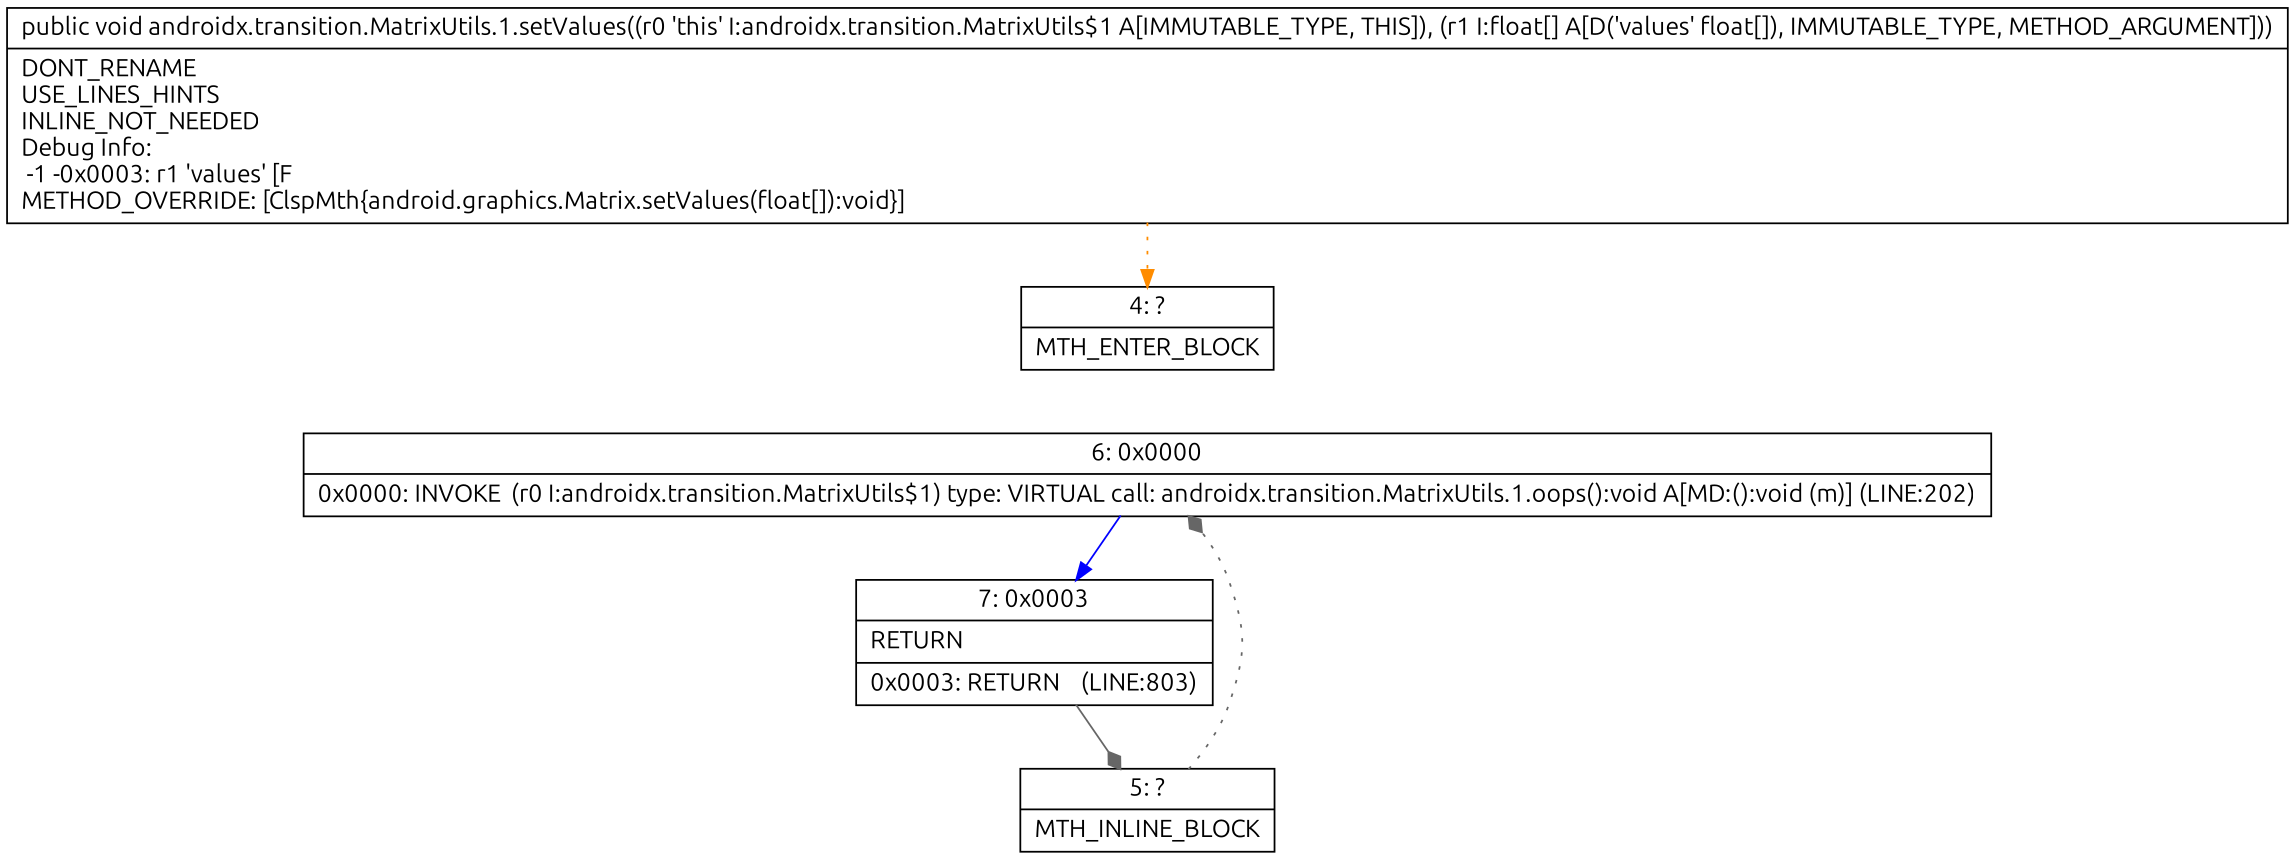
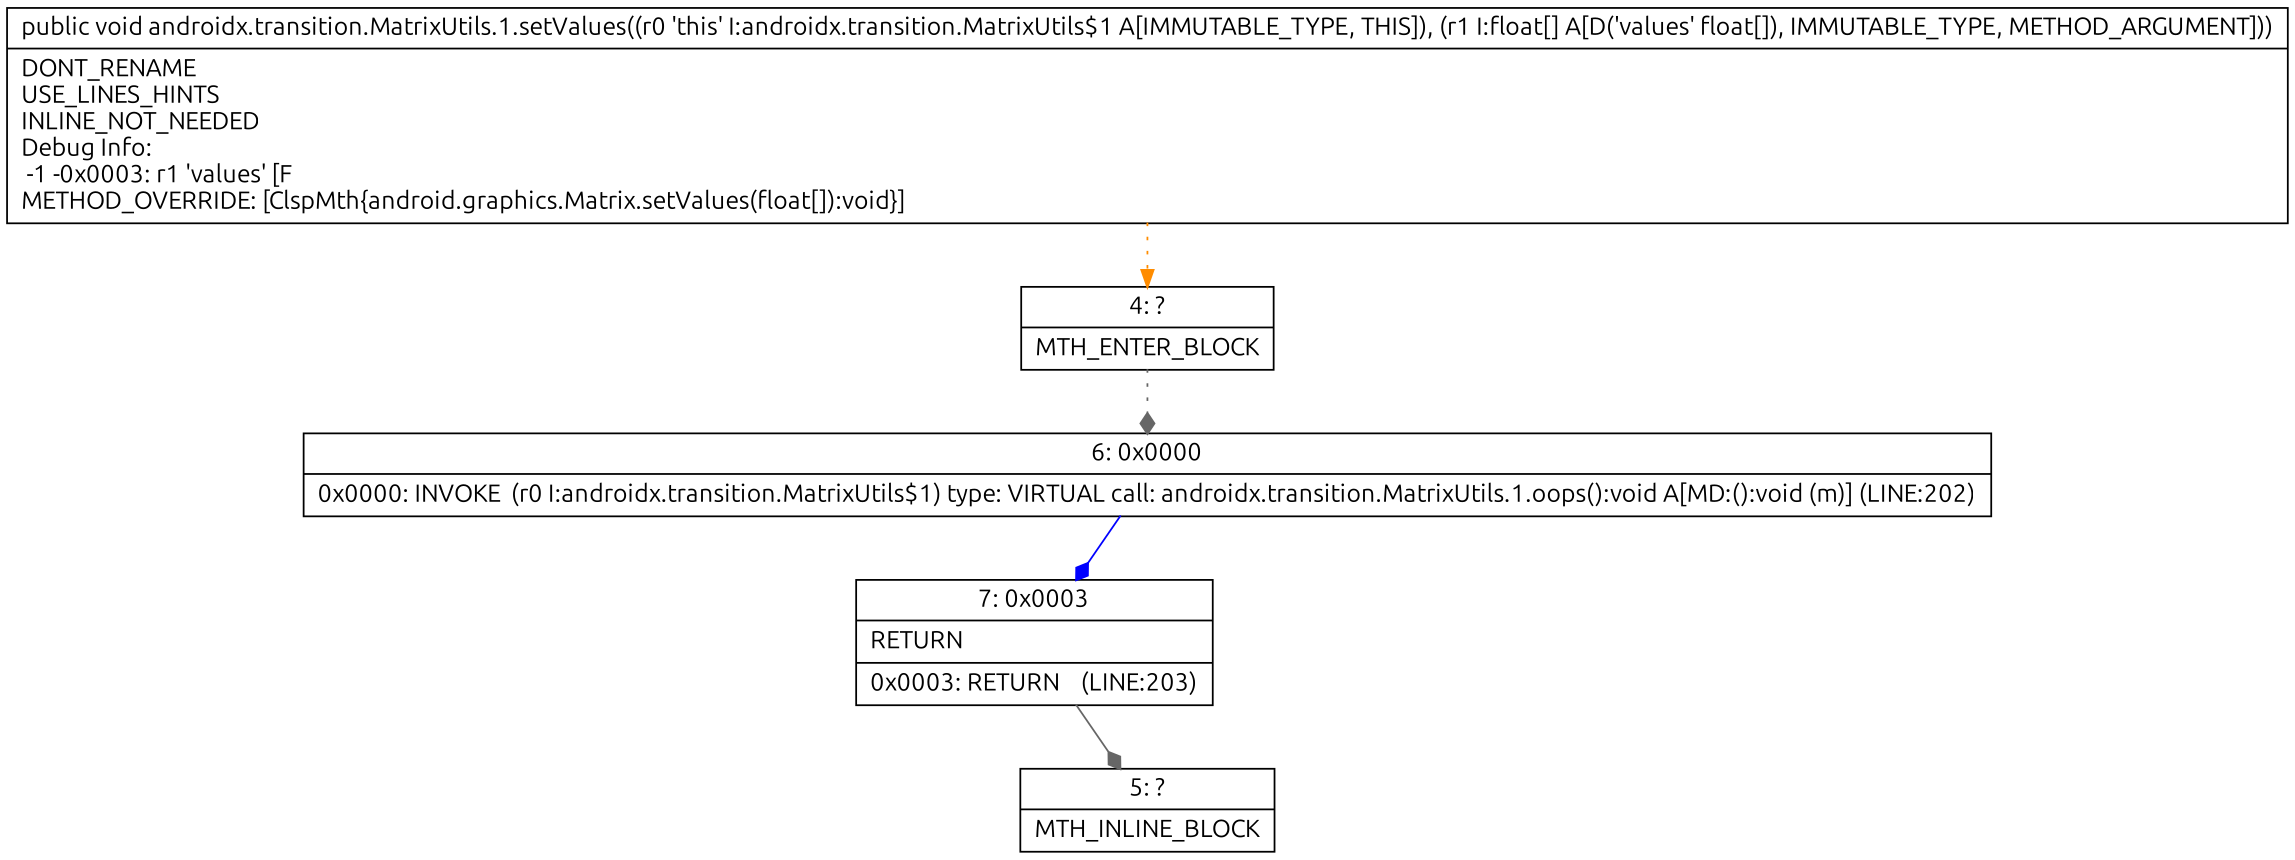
(1104, 540) -> (1104, 540)
(1242, 653) -> (1147, 391)
(1034, 683) -> (1034, 683)
